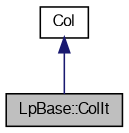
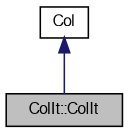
(64, 110) -> (64, 110)
